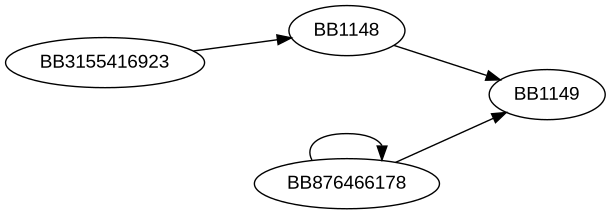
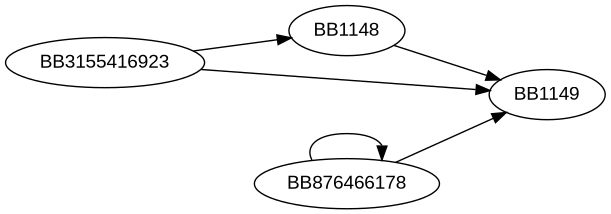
none -> (339, 80)
